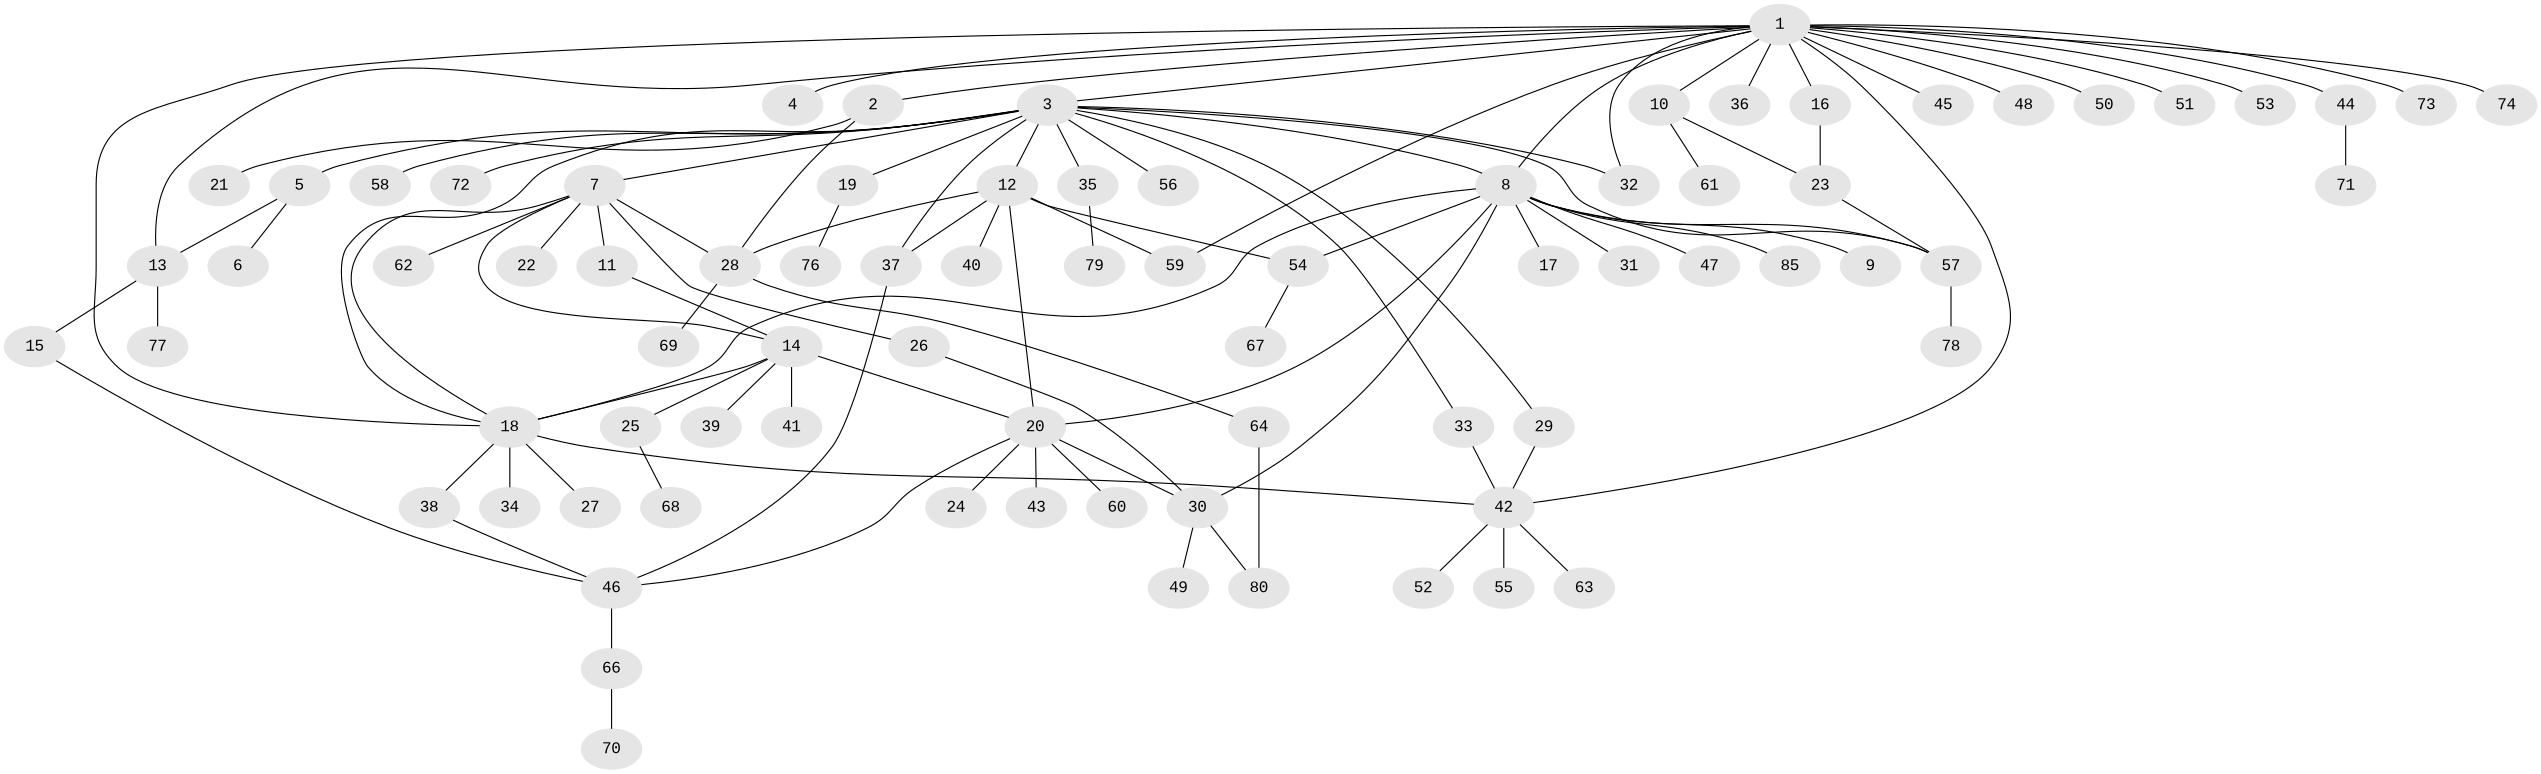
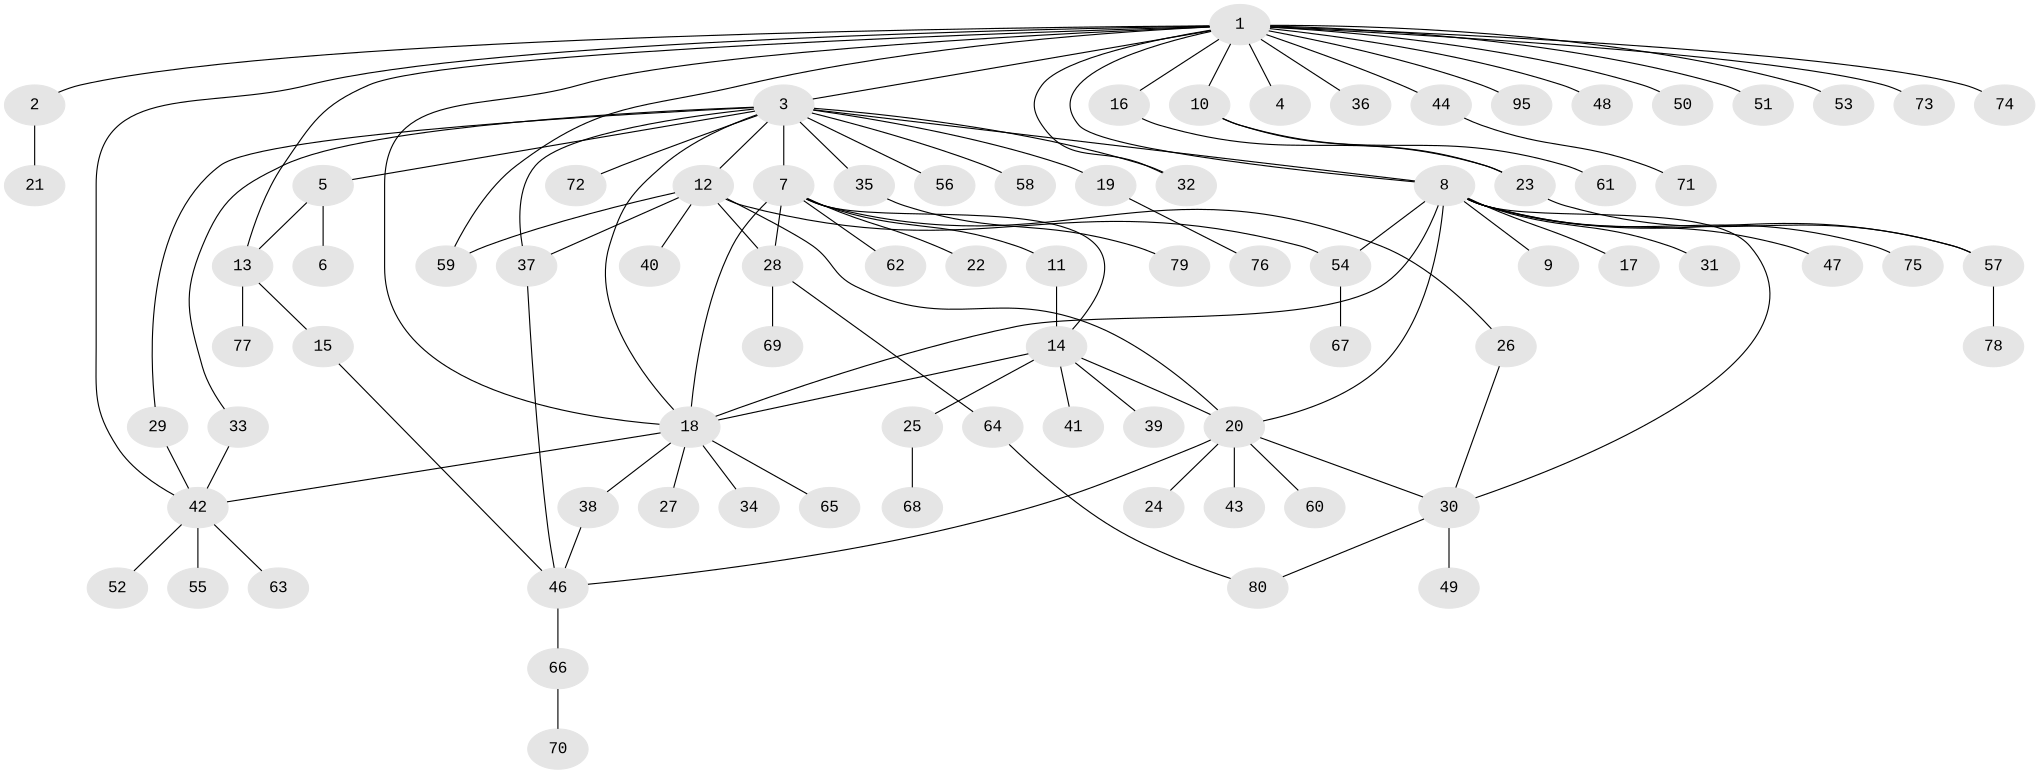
(1943, 105) -> (1522, 105)
(1535, 162) -> none
(794, 180) -> none
(1790, 266) -> (1913, 266)
none -> (830, 508)
